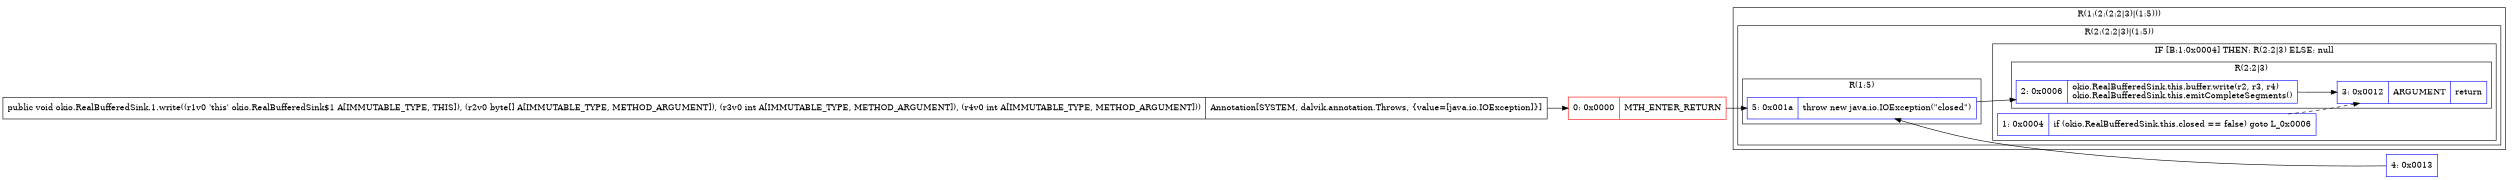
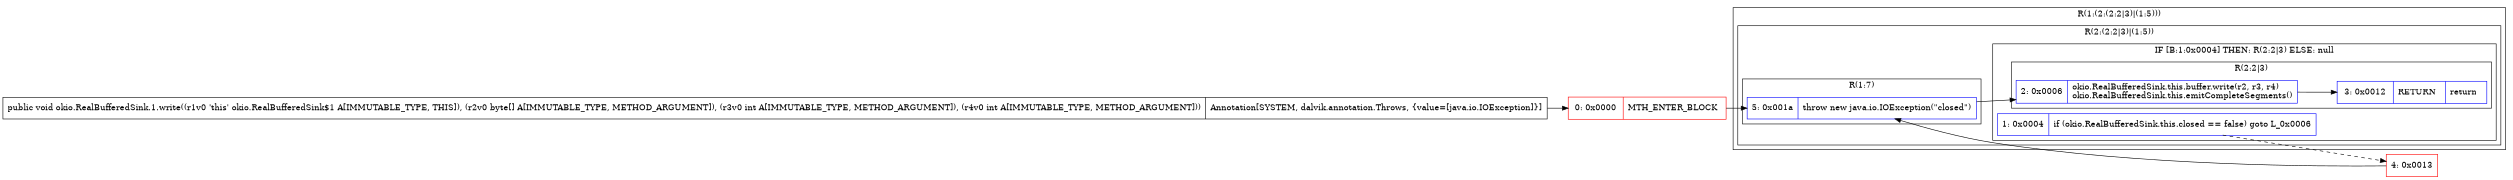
(1862, 86) -> (1862, 86)
(2420, 92) -> (2417, 92)
(1673, 108) -> (1673, 108)
(2306, 112) -> (2337, 153)
(2412, 165) -> (2412, 165)
